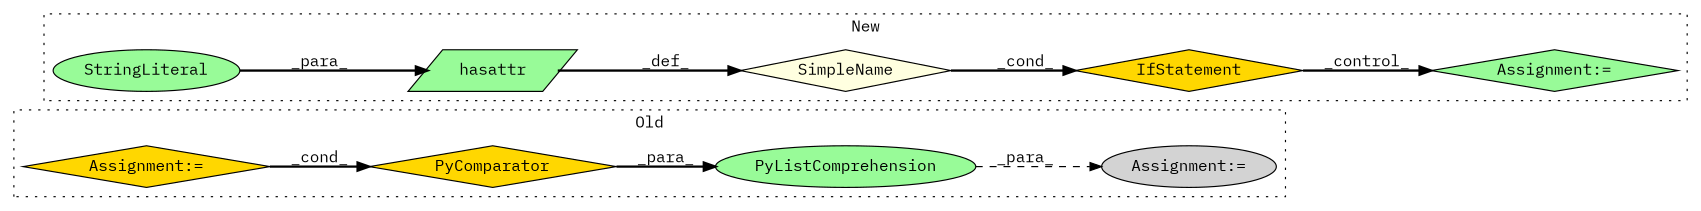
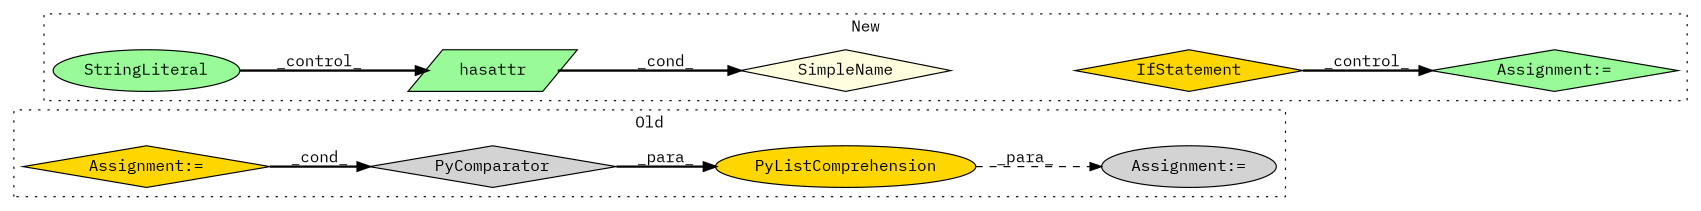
(320, 62) -> (320, 62)
(666, 62) -> (666, 62)
(1007, 71) -> none
(493, 167) -> (493, 167)
(846, 167) -> (846, 167)
